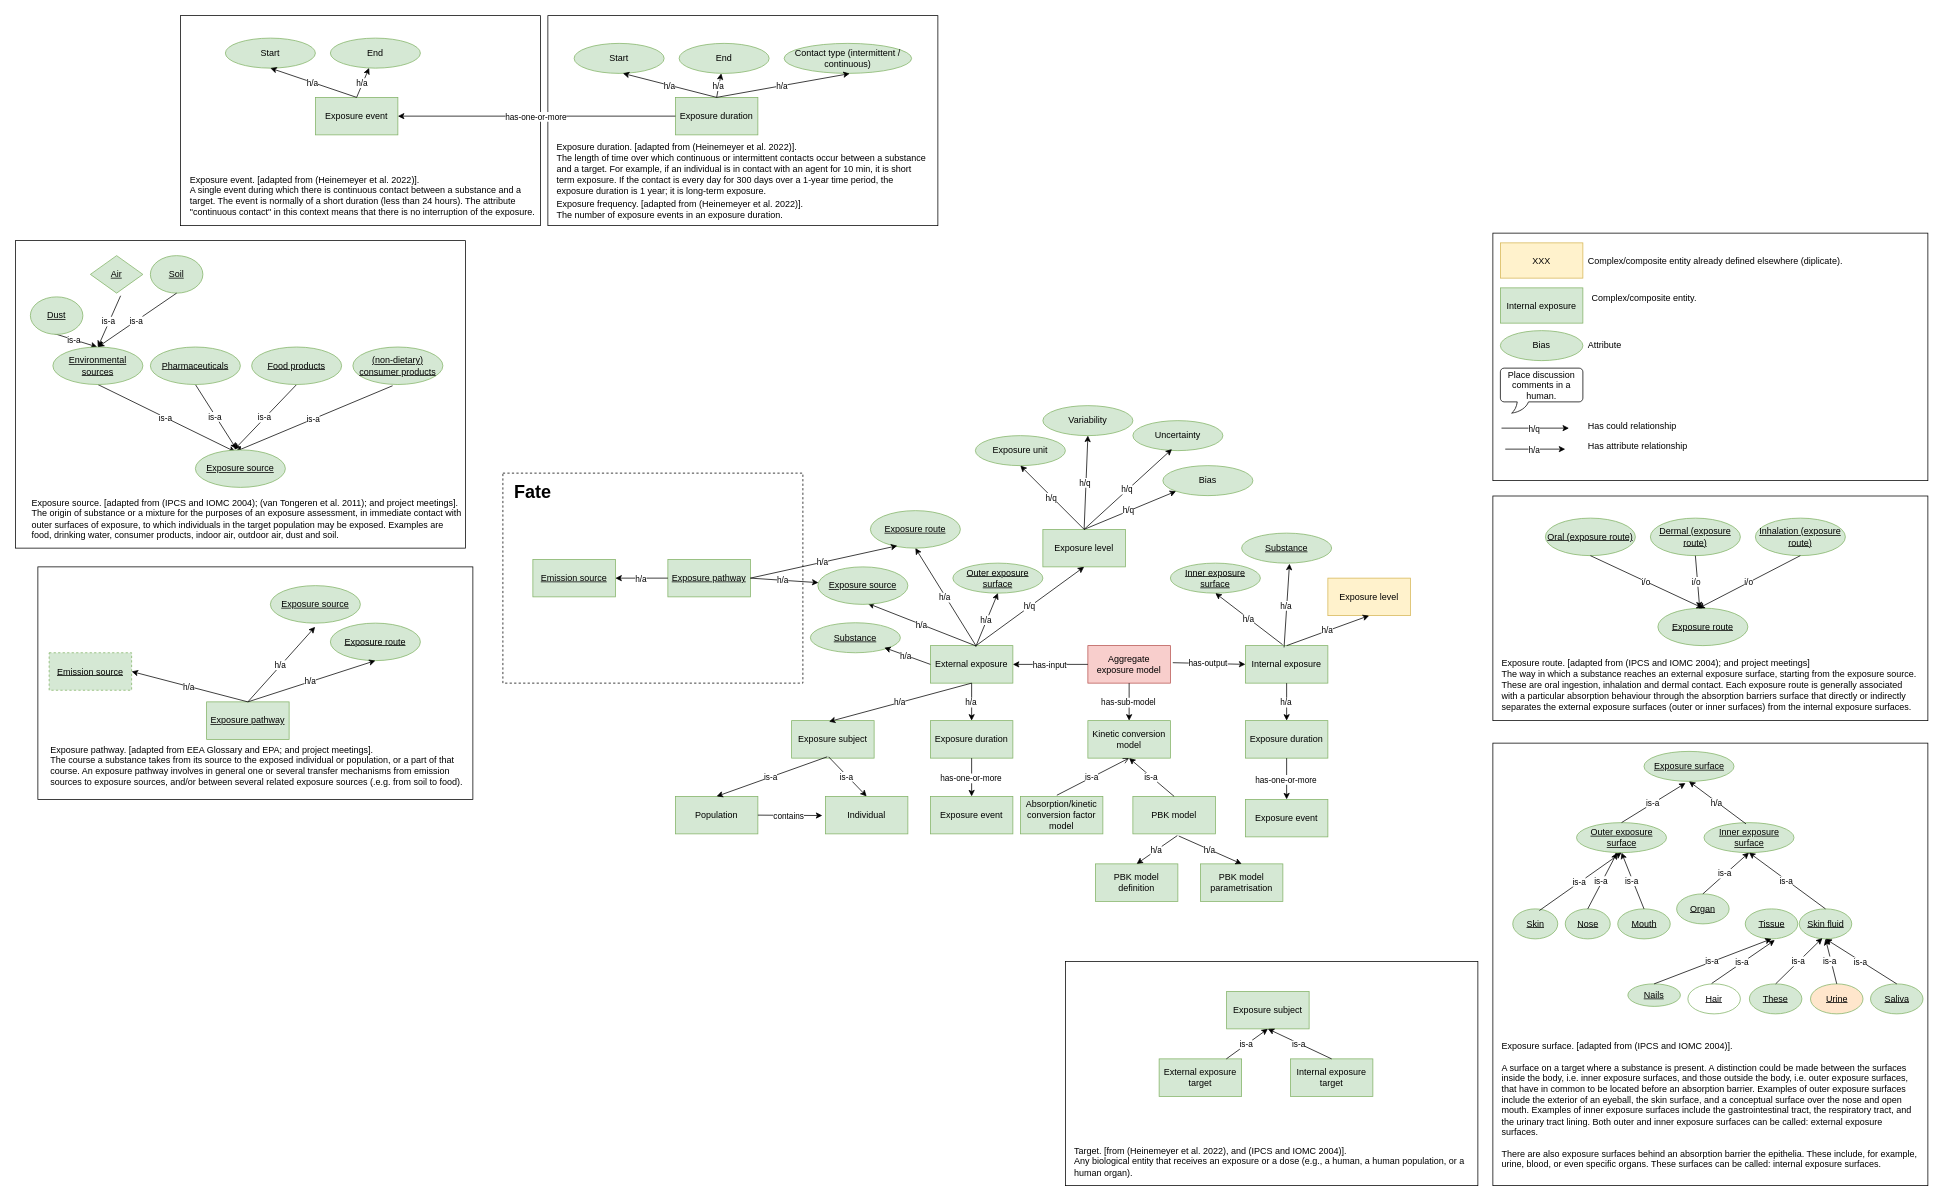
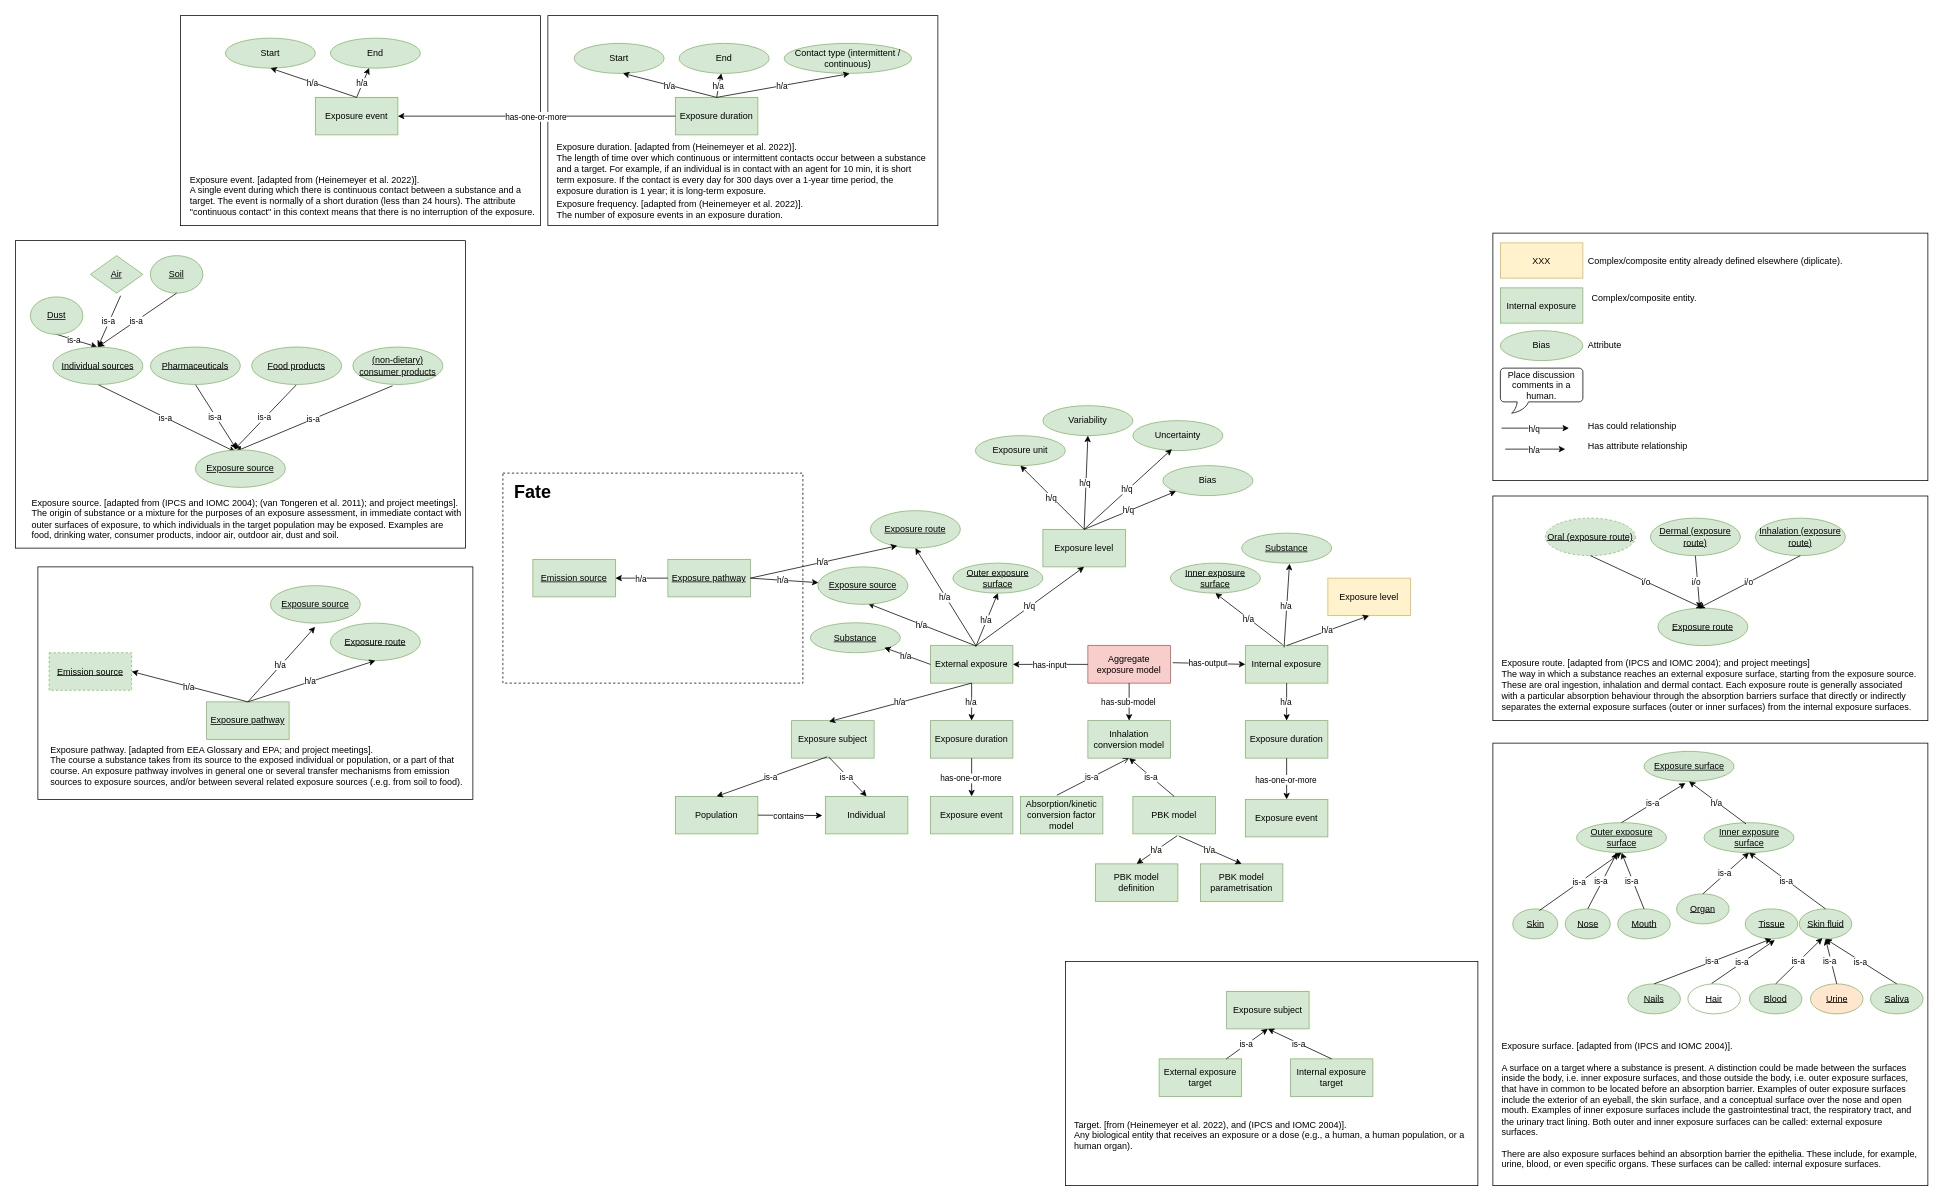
(98, 366) -> (98, 366)
(1590, 537) -> (1590, 537)
(1129, 739) -> (1129, 739)
(1654, 995) -> (1654, 999)
(1776, 999) -> (1776, 999)
(1272, 1159) -> (1272, 1133)
